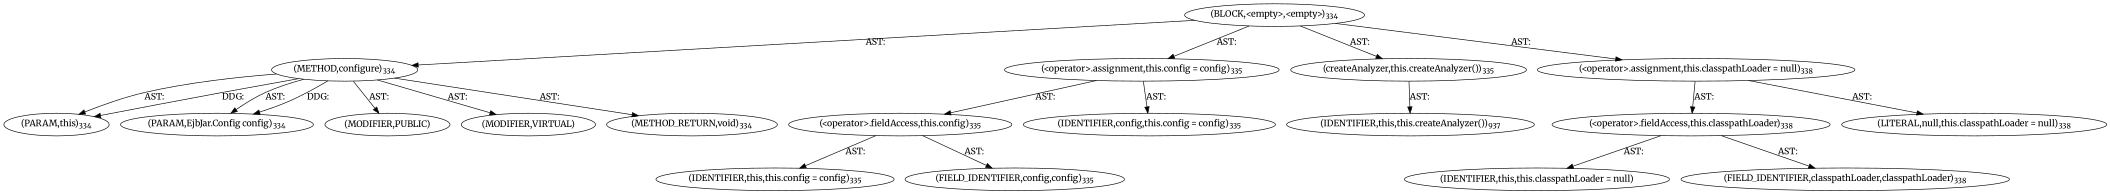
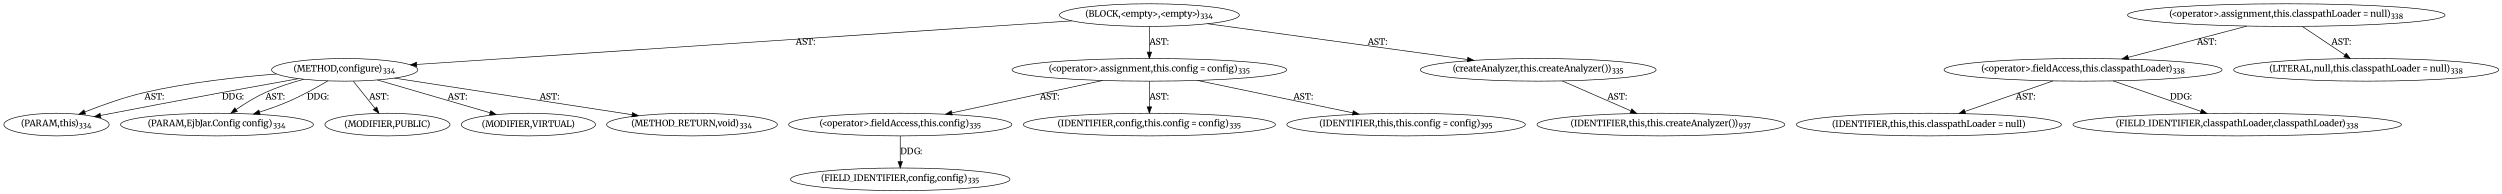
(1476, 41) -> none
(841, 151) -> (1275, 97)
(975, 152) -> (912, 152)
(1789, 152) -> (2182, 97)
(856, 178) -> (1487, 124)
